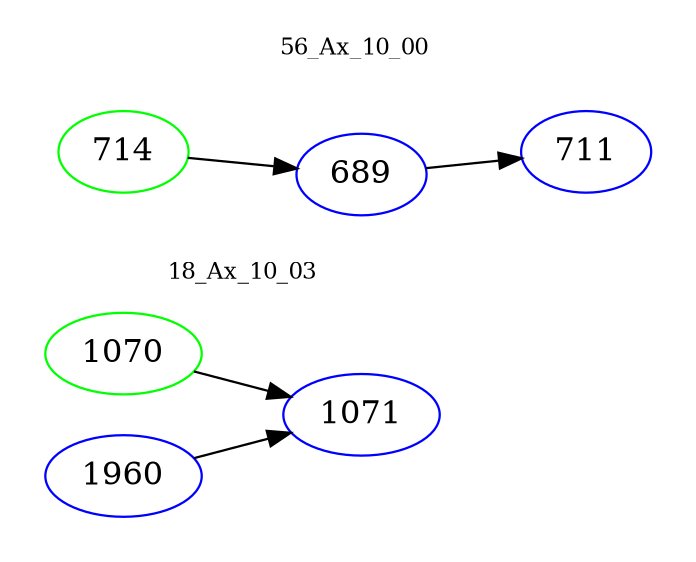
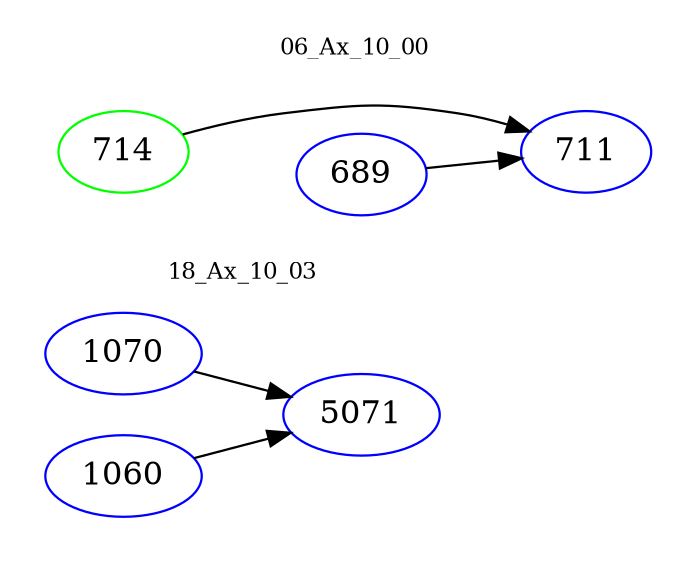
(355, 49) -> (355, 49)
(231, 162) -> (344, 107)
(124, 354) -> (124, 354)
(362, 415) -> (362, 415)
(124, 476) -> (124, 476)
